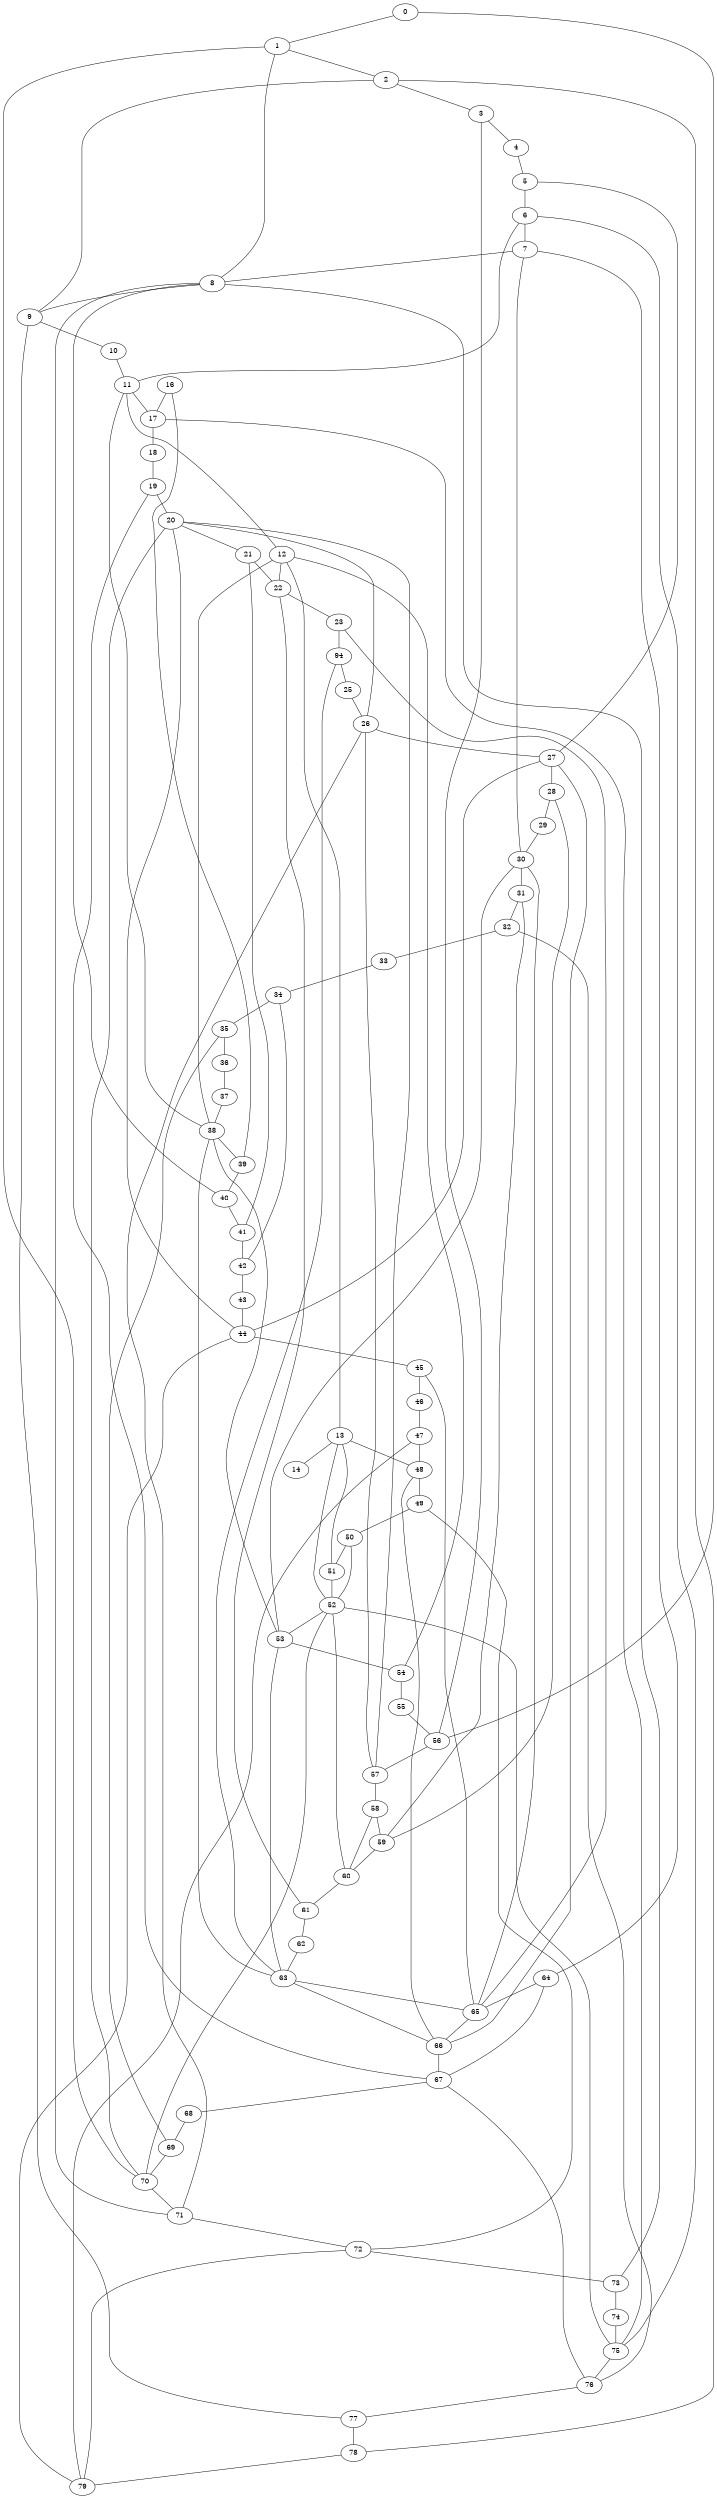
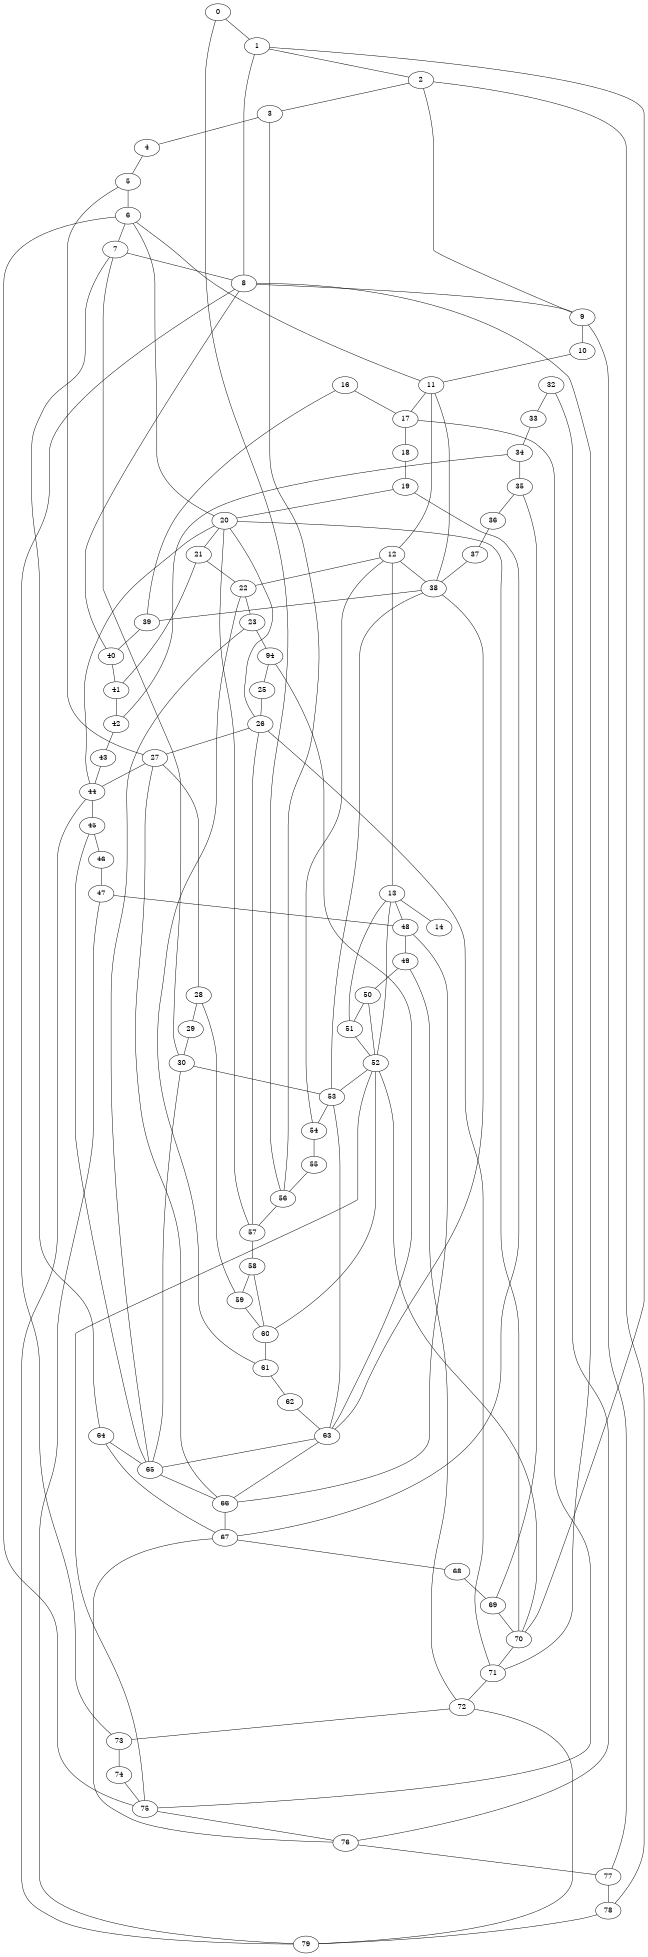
none -> (156, 381)
(521, 894) -> none
